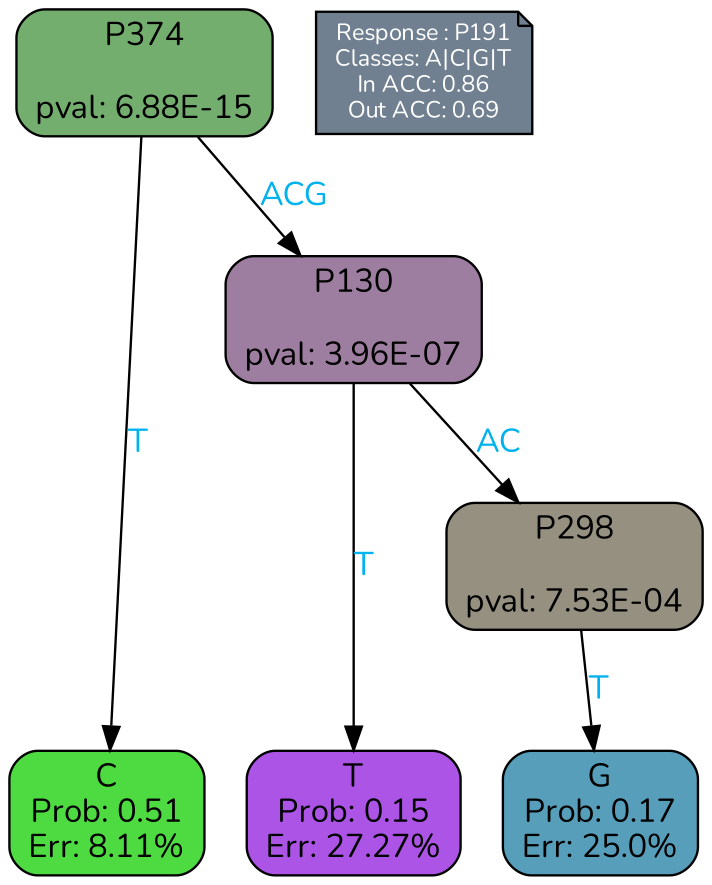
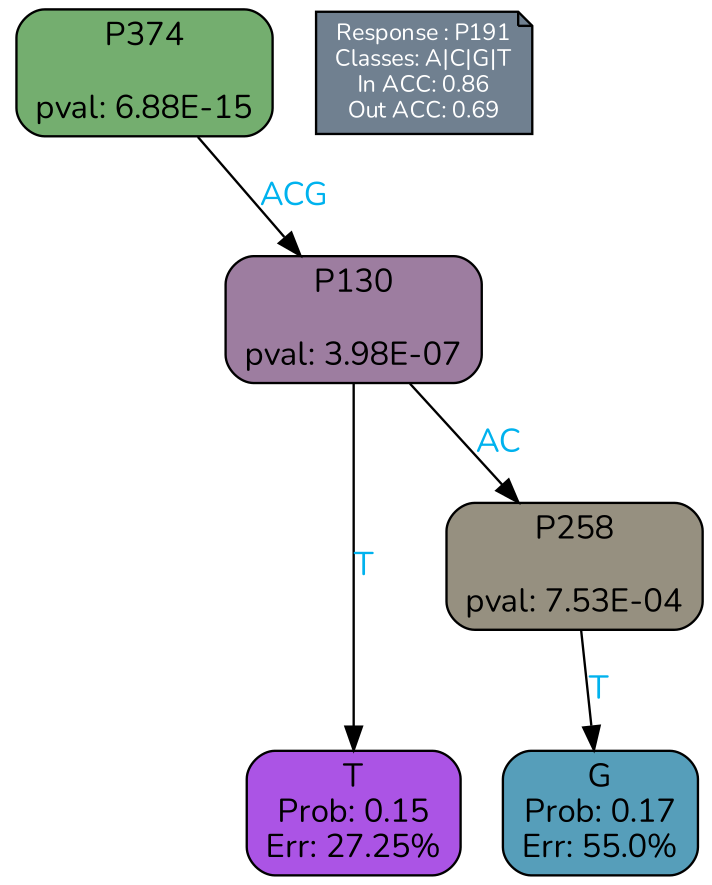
(354, 320) -> (354, 320)
(575, 566) -> (575, 566)
(107, 813) -> none
(354, 813) -> (354, 813)
(600, 813) -> (600, 813)
